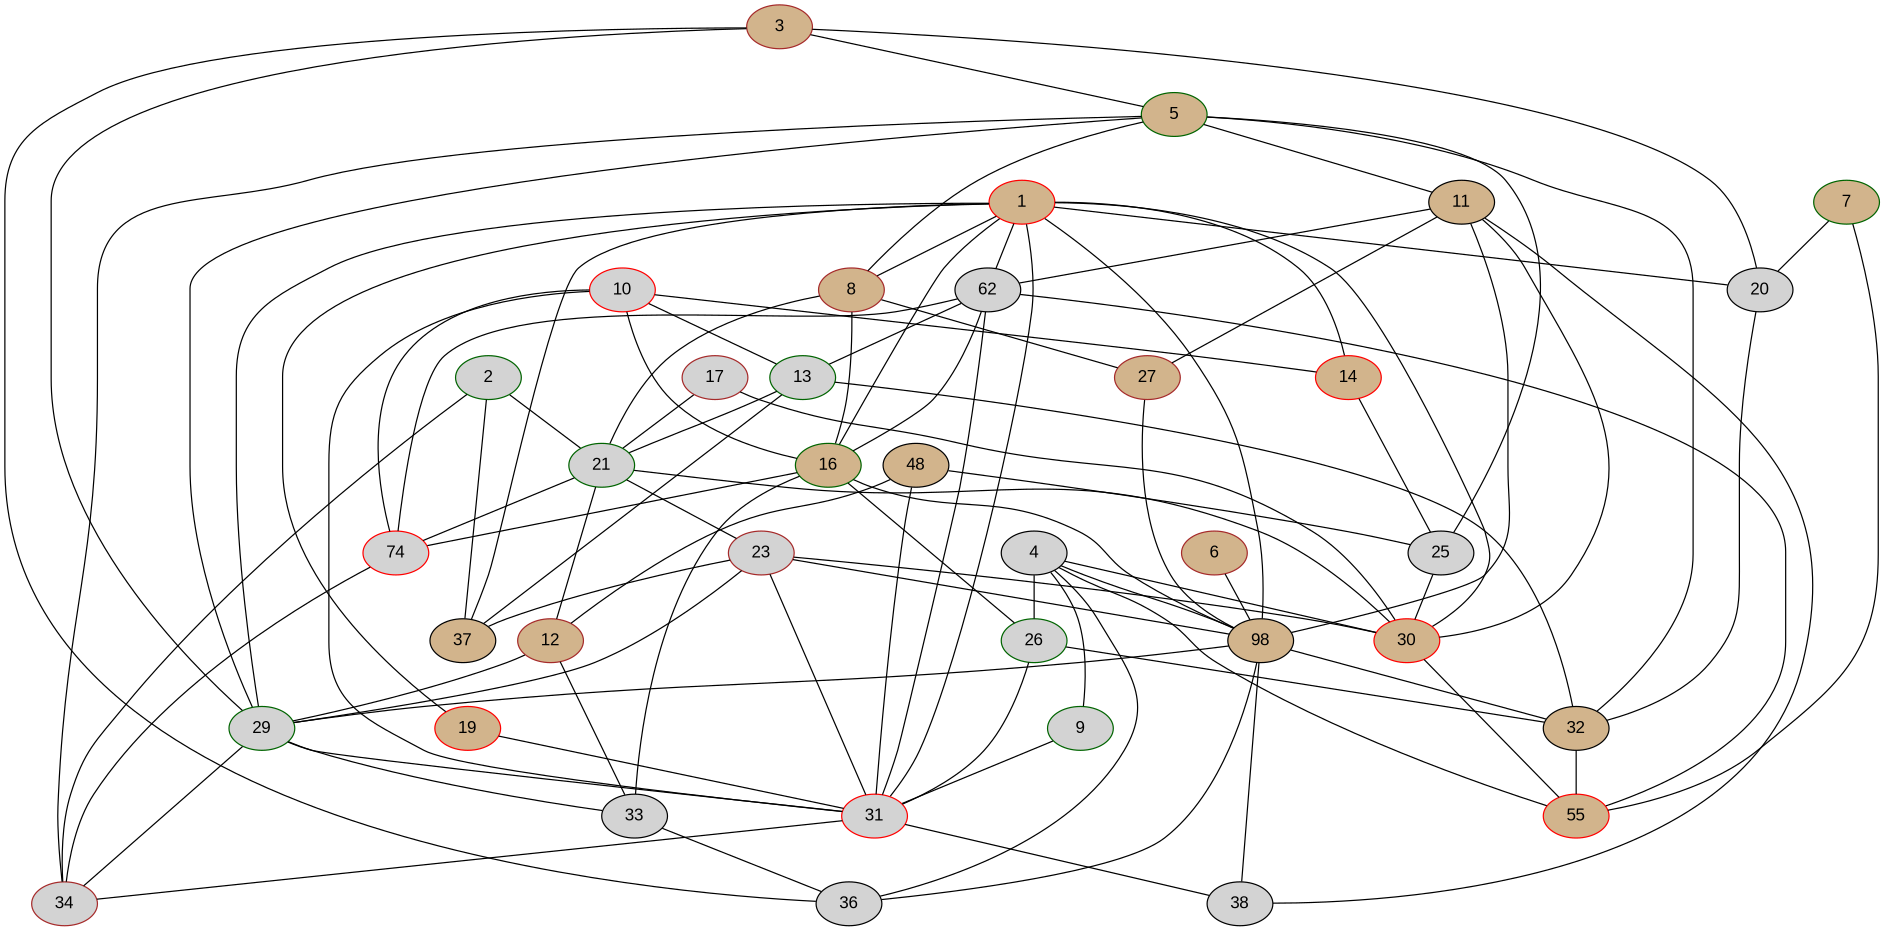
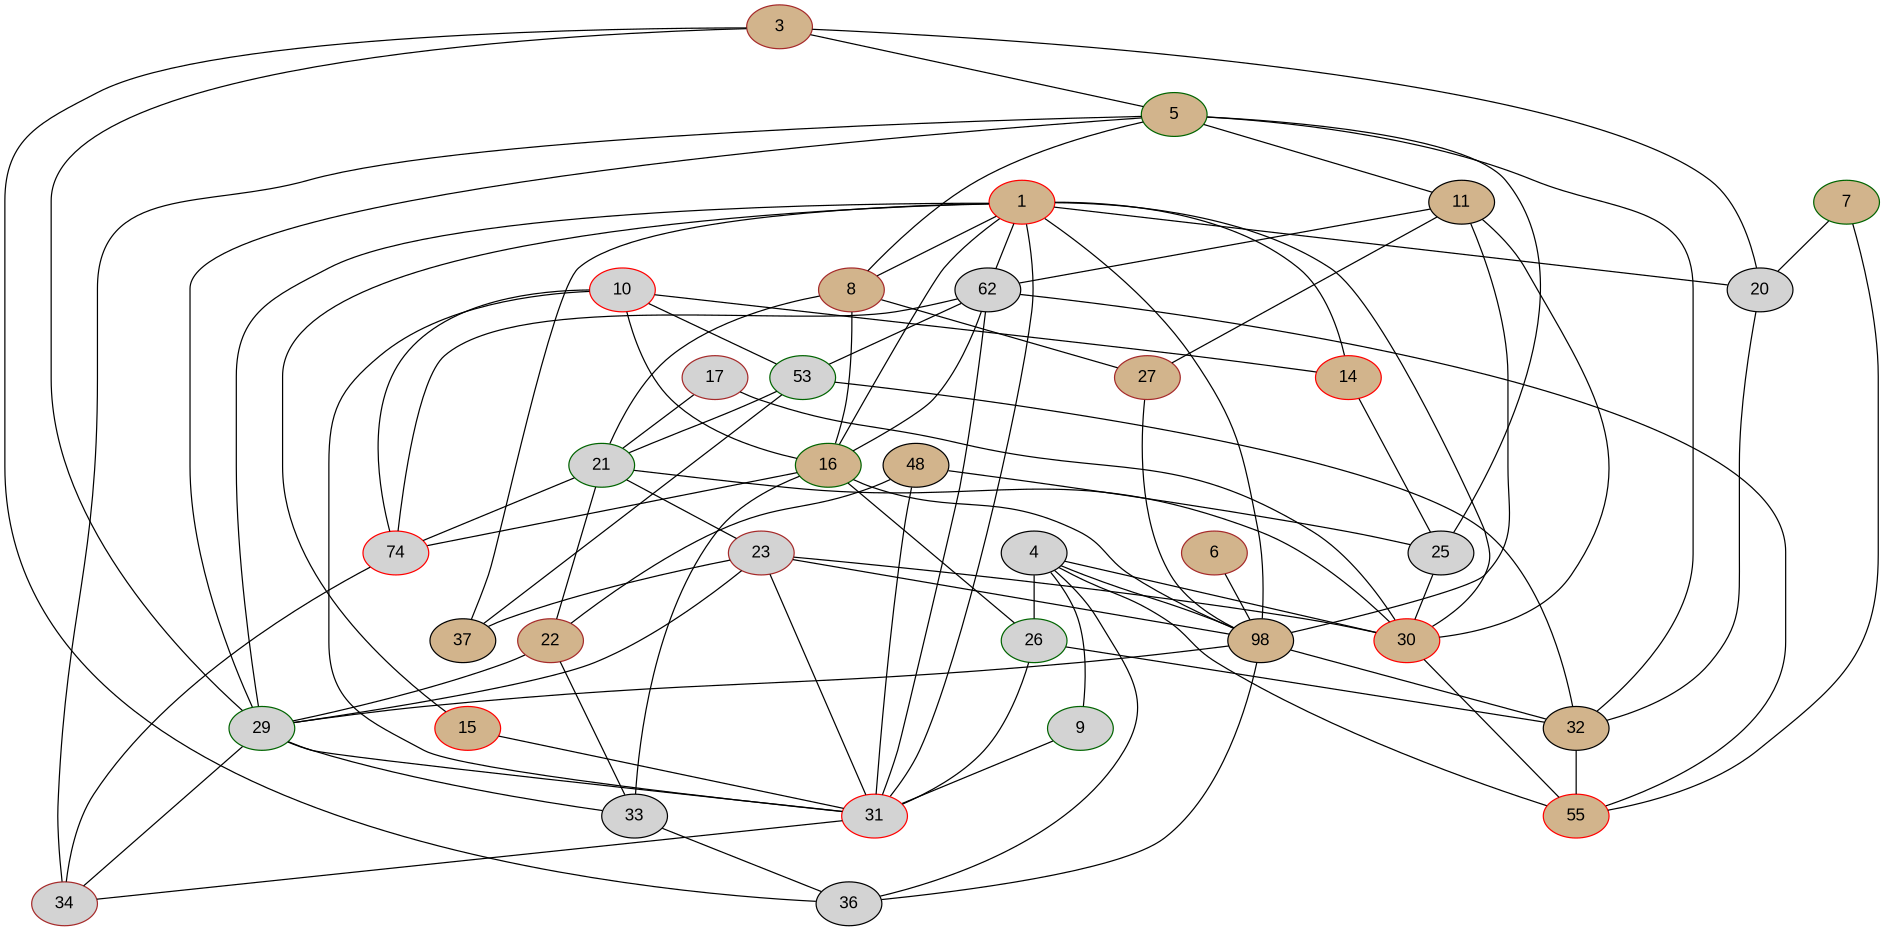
(488, 378) -> none
(803, 378) -> (803, 378)
(551, 641) -> (551, 641)
(468, 728) -> (468, 728)
(1240, 904) -> none
